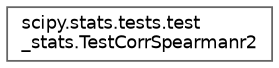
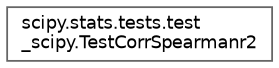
(140, 34) -> (140, 34)
